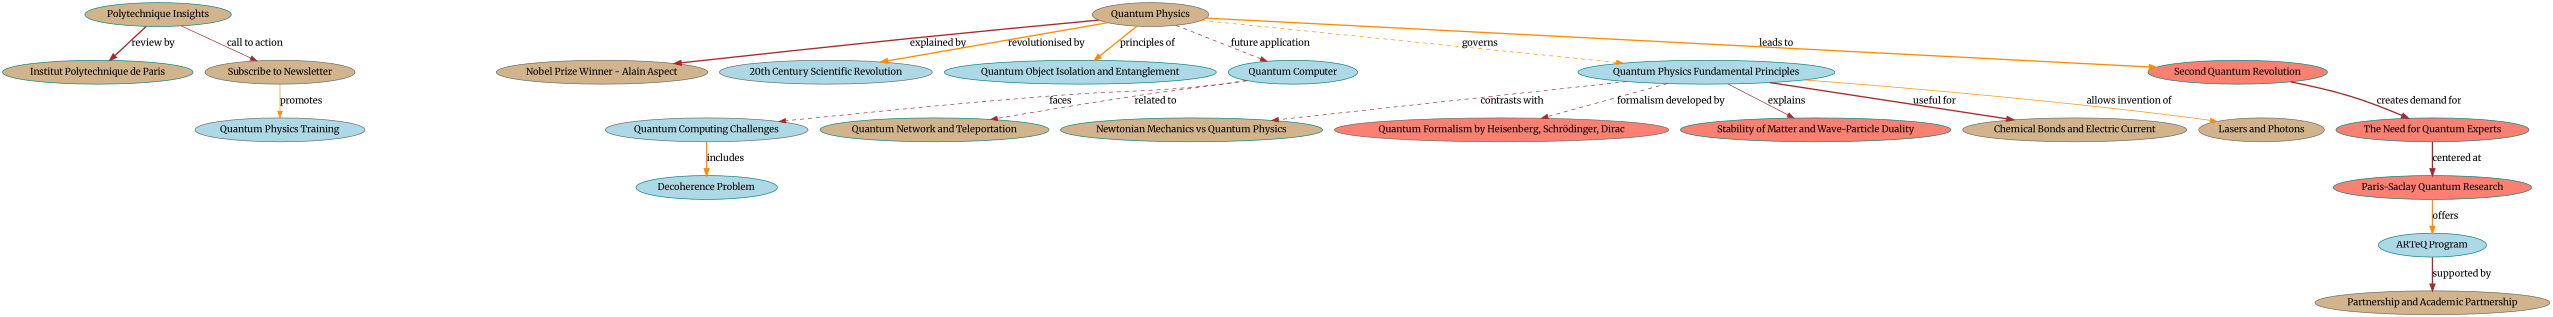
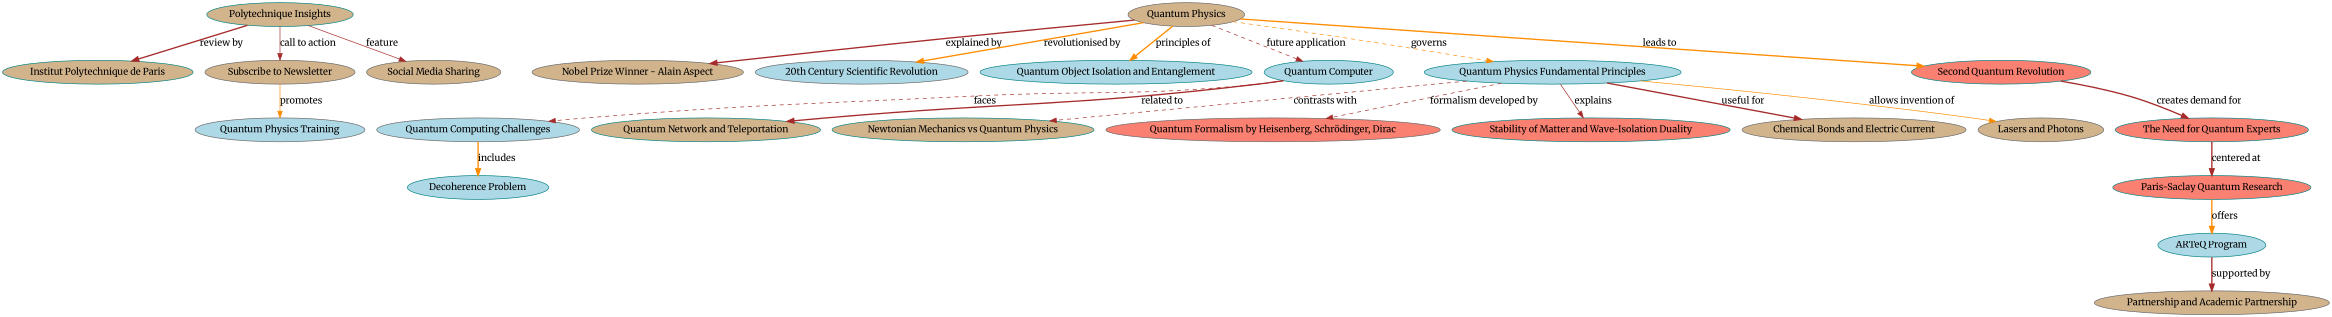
none -> (434, 72)
(1122, 98) -> (1039, 104)
(1816, 130) -> (1591, 130)
